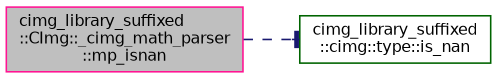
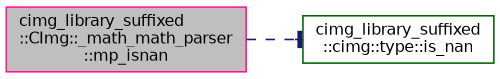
(125, 39) -> (126, 39)
